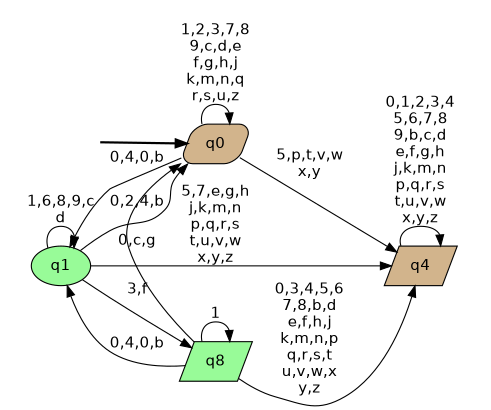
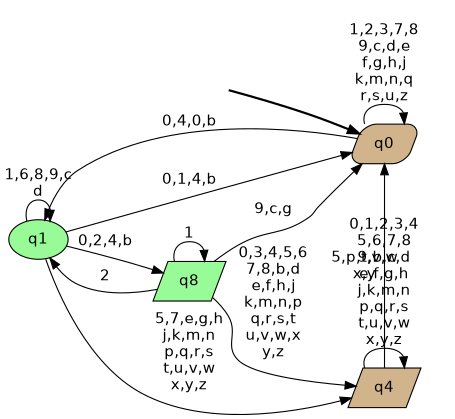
(137, 202) -> (190, 180)
(313, 202) -> (385, 271)
(137, 241) -> (274, 209)
(137, 289) -> (105, 241)
(137, 343) -> (105, 276)
